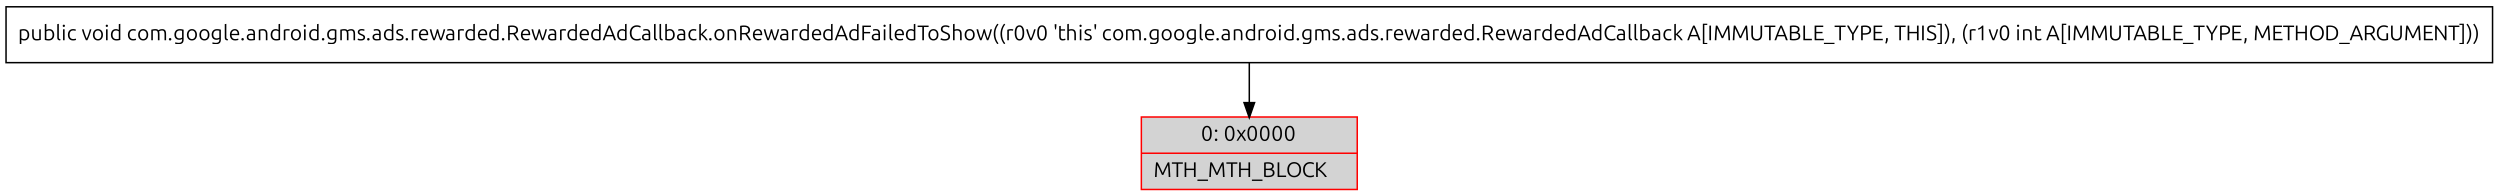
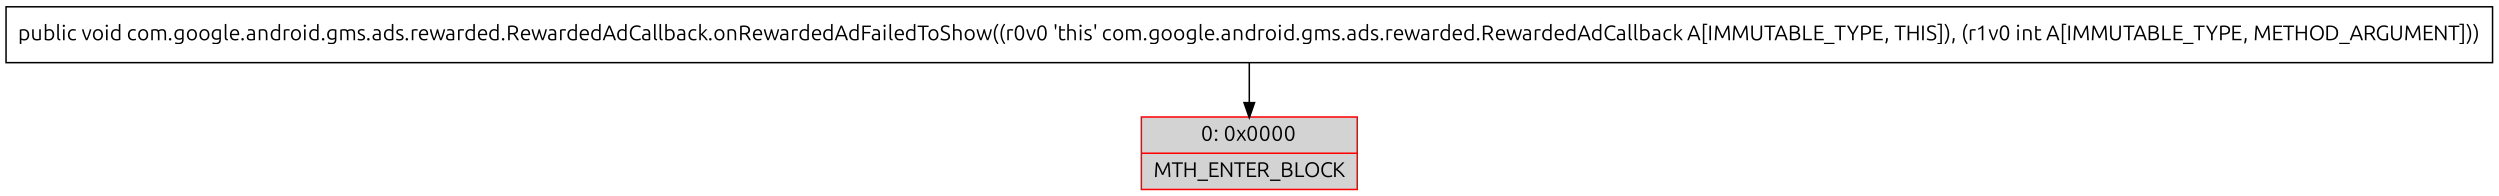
(1240, 171) -> (1249, 171)
